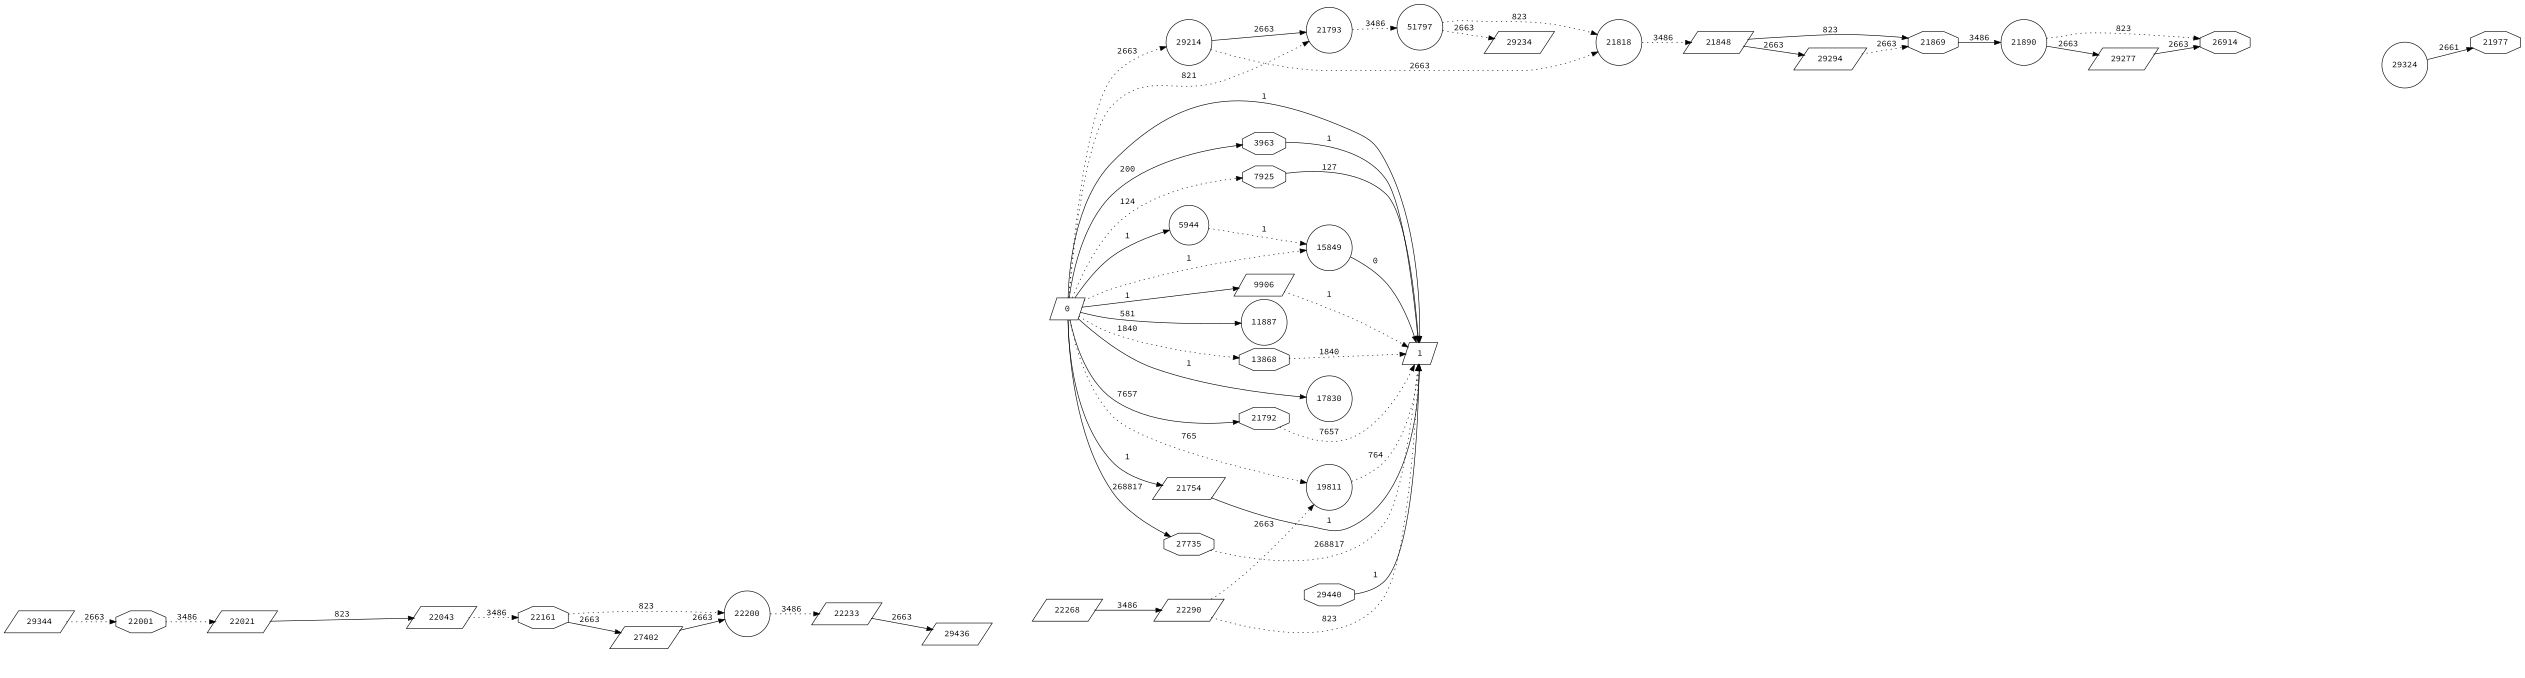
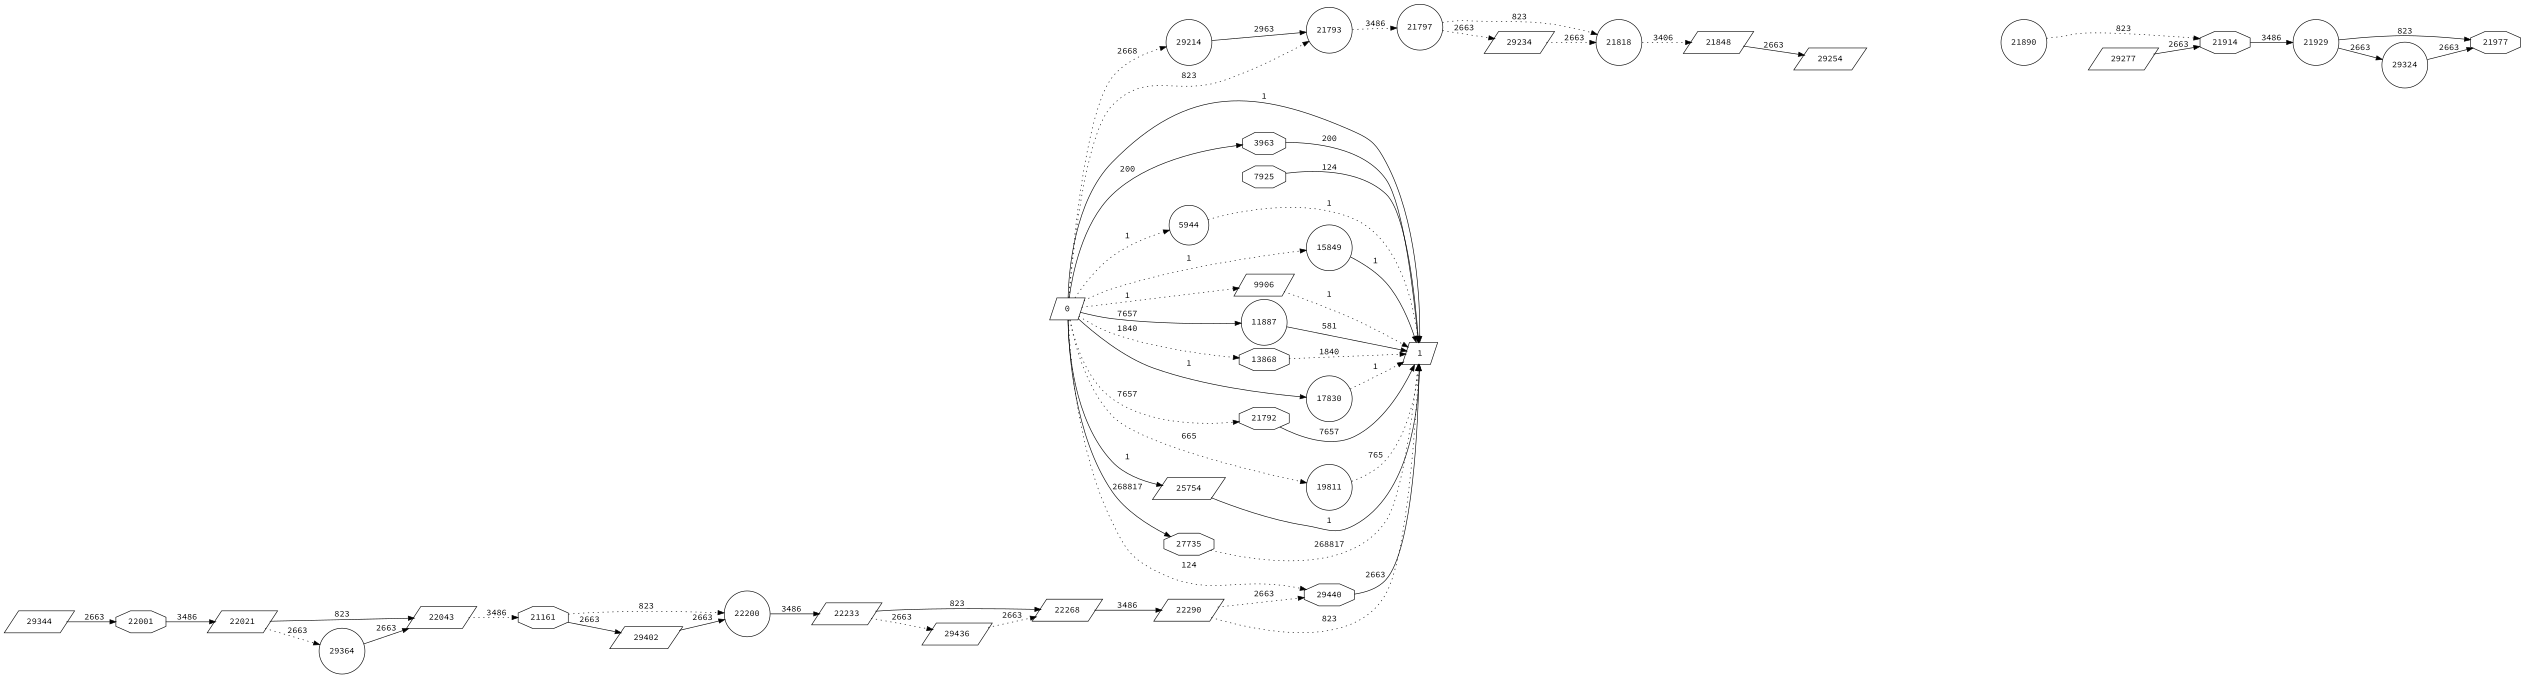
(1420, 27) -> (1420, 27)
(1264, 29) -> (1264, 29)
(1663, 38) -> (1663, 38)
(1933, 42) -> none
(2225, 42) -> (2225, 42)
none -> (2316, 42)
(2449, 48) -> (2449, 48)
(2070, 50) -> none
(1128, 51) -> (1128, 51)
(1830, 59) -> (1830, 59)
(1402, 71) -> (1568, 42)
(1189, 76) -> (1189, 76)
(1329, 139) -> (1329, 139)
(1329, 167) -> (1329, 167)
(1134, 211) -> (1114, 525)
(1254, 236) -> (1349, 217)
(1113, 256) -> (1113, 256)
(1376, 261) -> (1376, 261)
(1157, 298) -> (1157, 298)
(1128, 314) -> (1128, 314)
none -> (1344, 338)
none -> (1374, 377)
(1127, 407) -> (1127, 407)
(1359, 434) -> (1359, 434)
(1189, 436) -> (1189, 436)
(1376, 455) -> (1376, 455)
(1189, 489) -> (1189, 489)
(1265, 555) -> (1258, 603)
(1376, 575) -> (1376, 575)
none -> (955, 609)
(792, 614) -> (792, 614)
(543, 618) -> (543, 618)
(88, 622) -> (88, 622)
(188, 622) -> (188, 622)
(899, 623) -> (899, 623)
none -> (1009, 623)
(646, 638) -> (646, 638)
none -> (342, 651)
